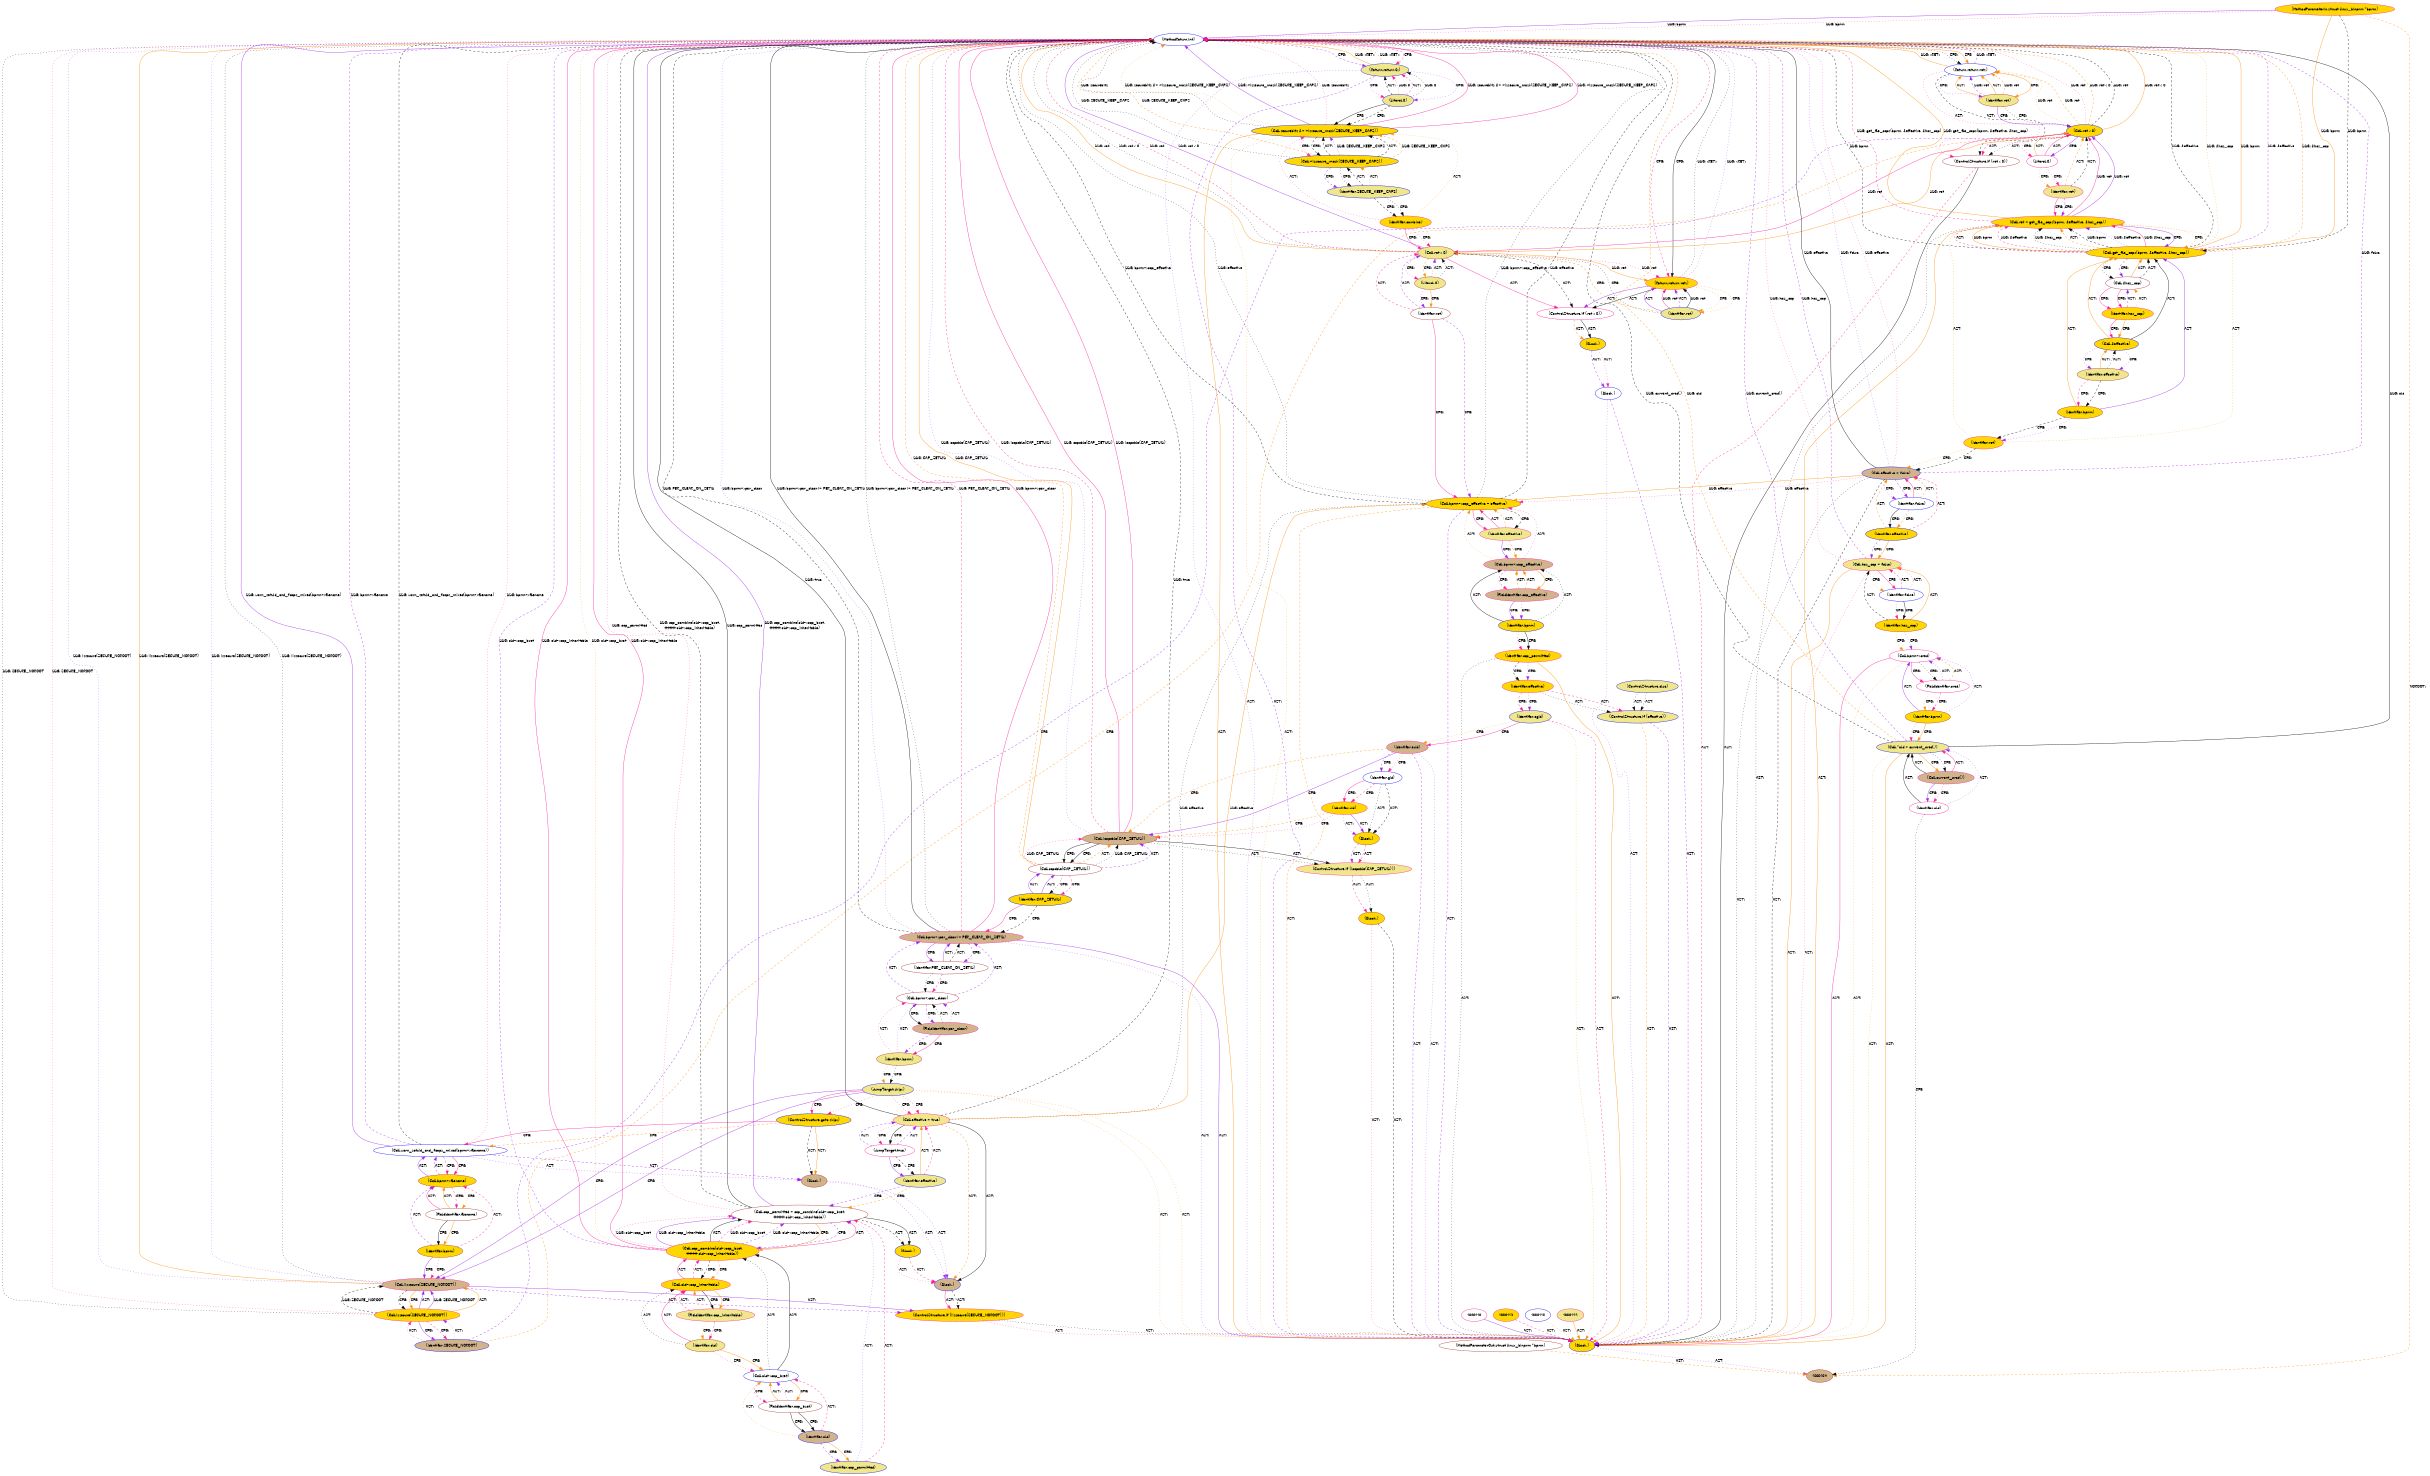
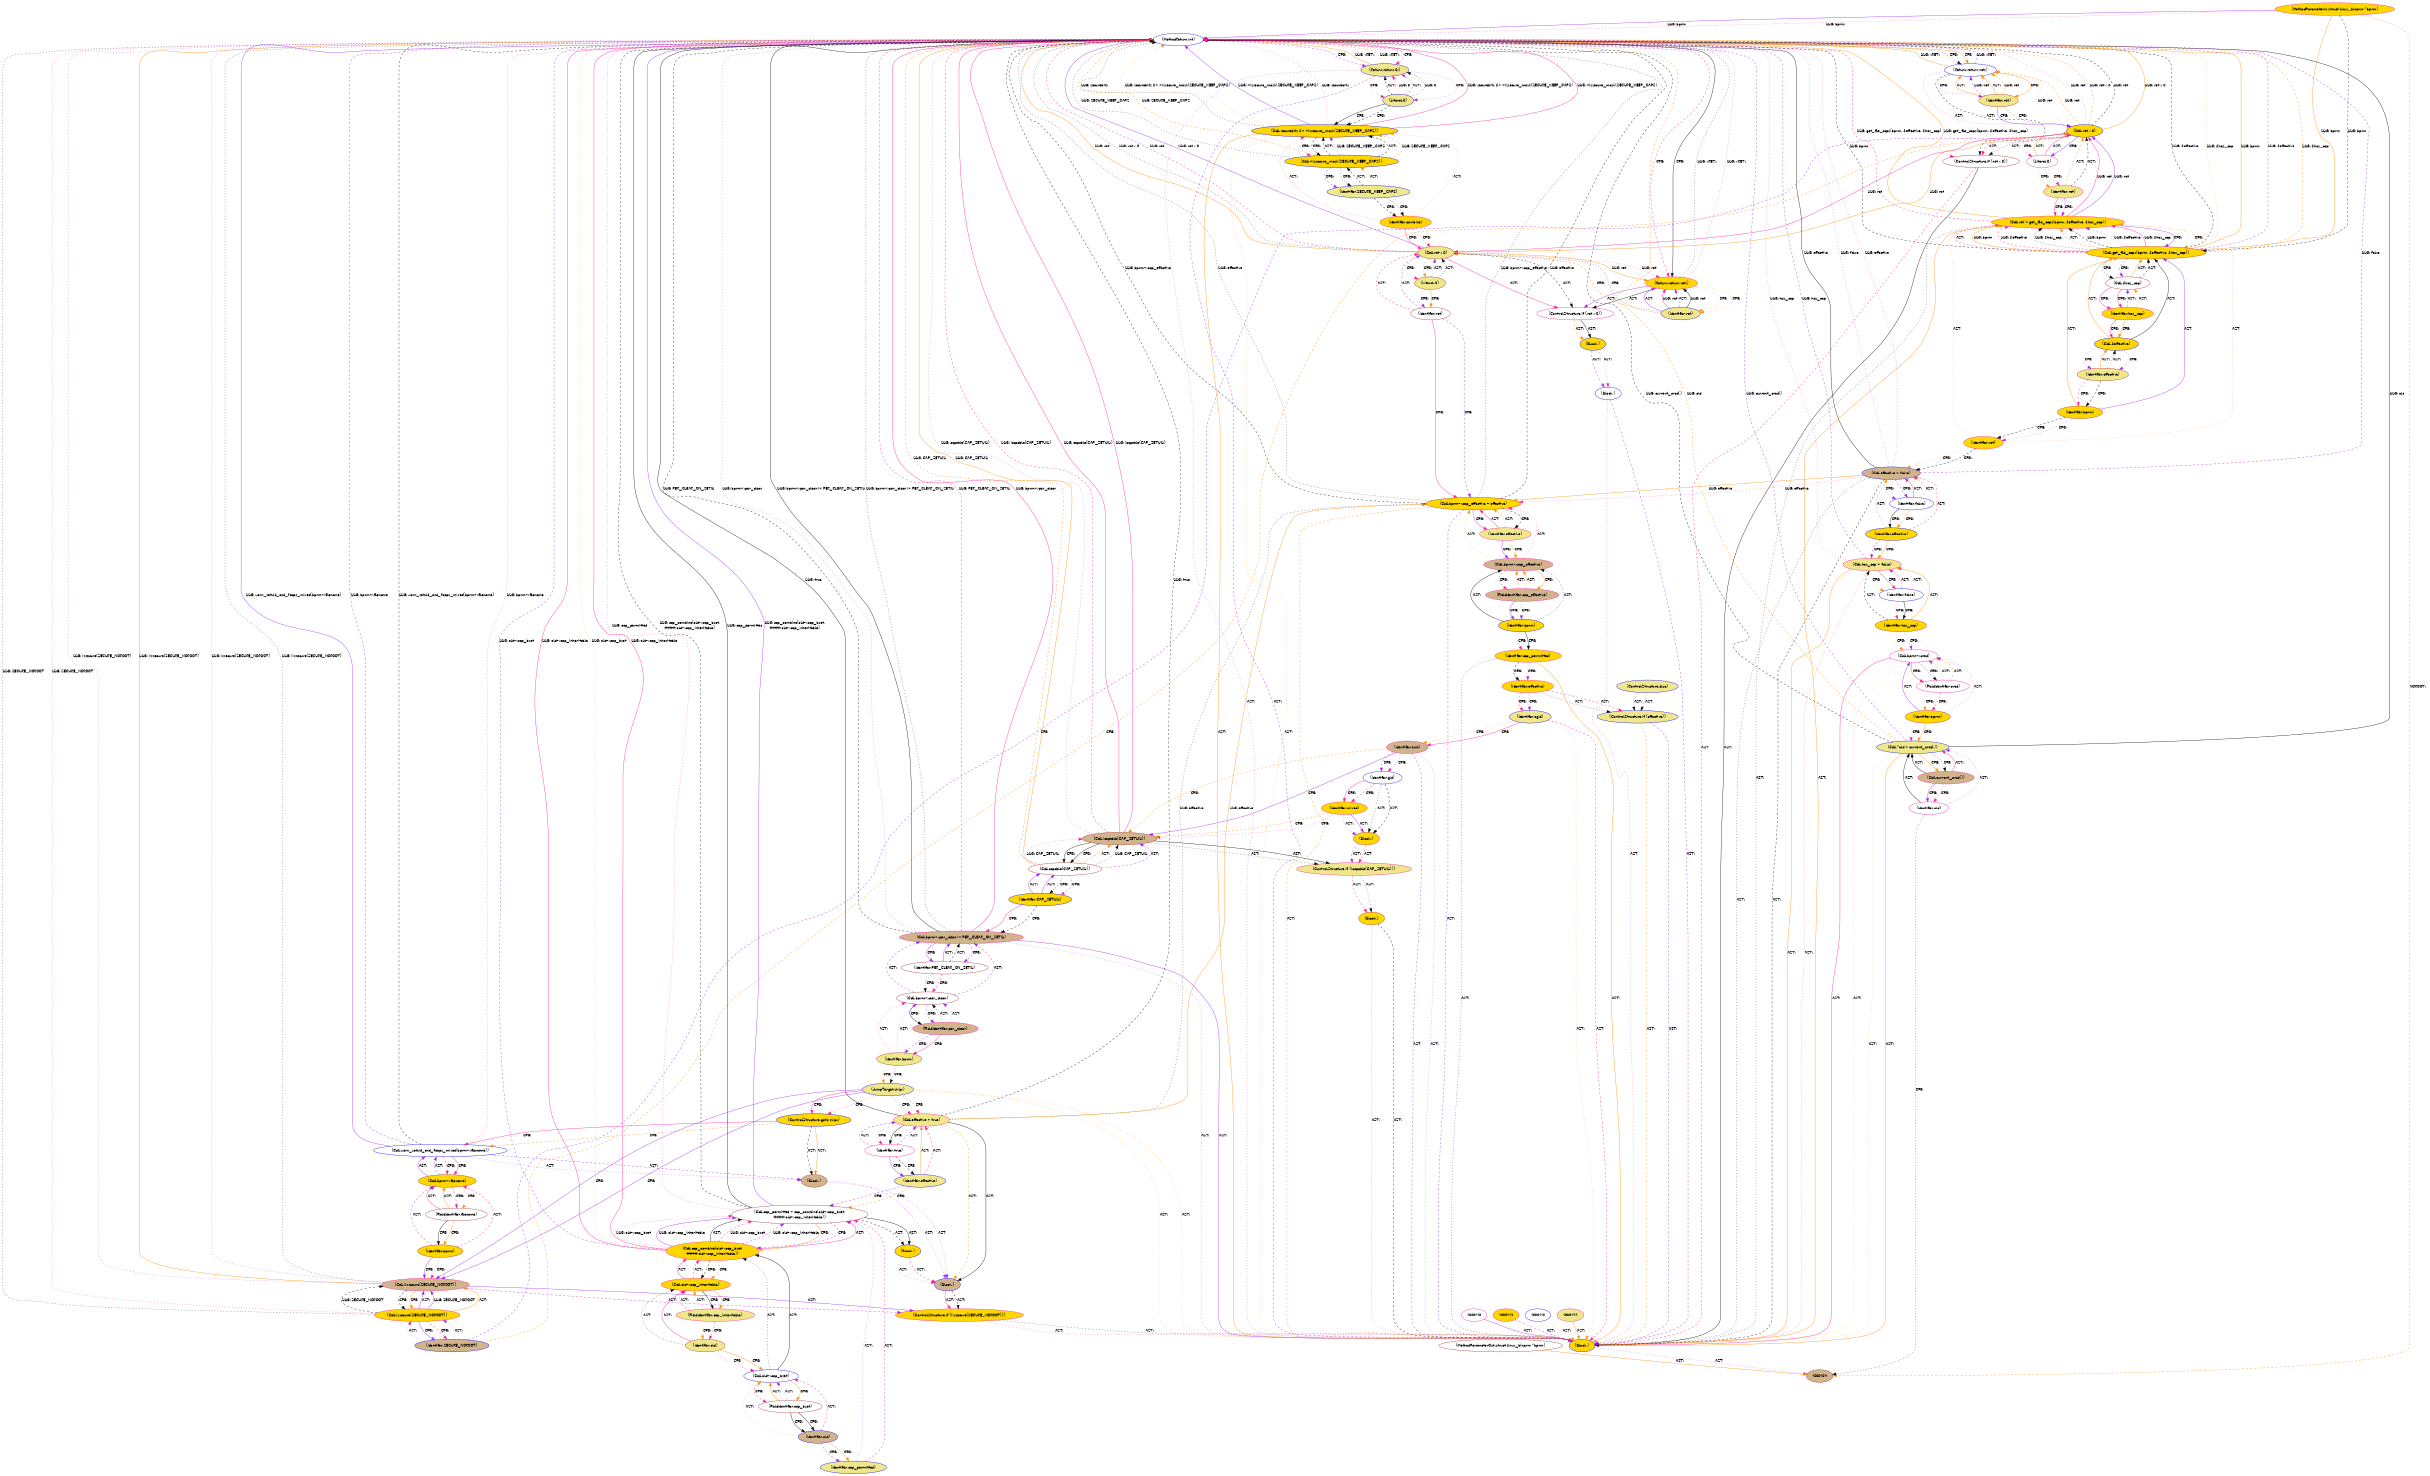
(1344, 808) -> (1344, 808)
(890, 1150) -> (890, 1150)
(1673, 1363) -> (1673, 1363)
